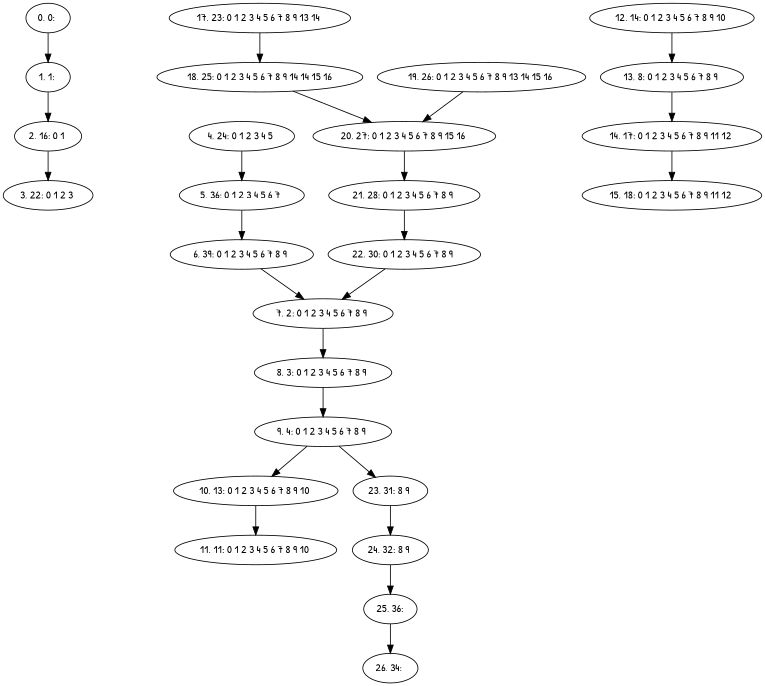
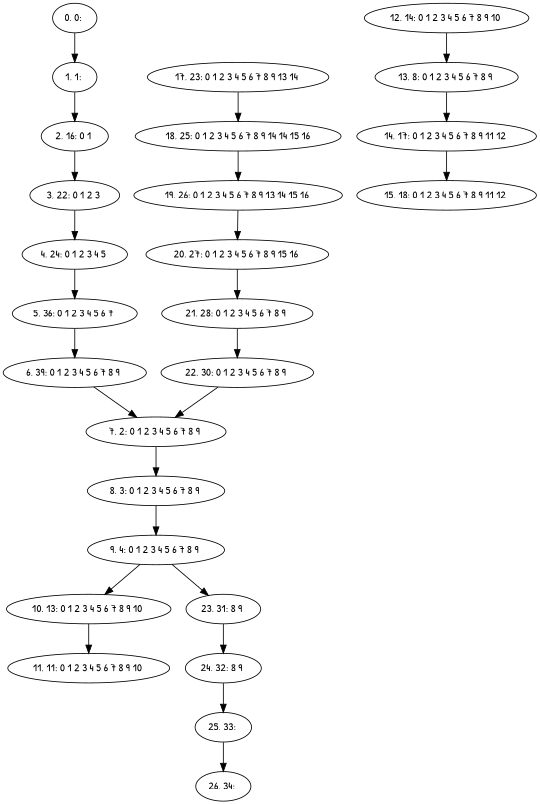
(328, 105) -> (238, 162)
none -> (75, 221)
(390, 609) -> (223, 727)
